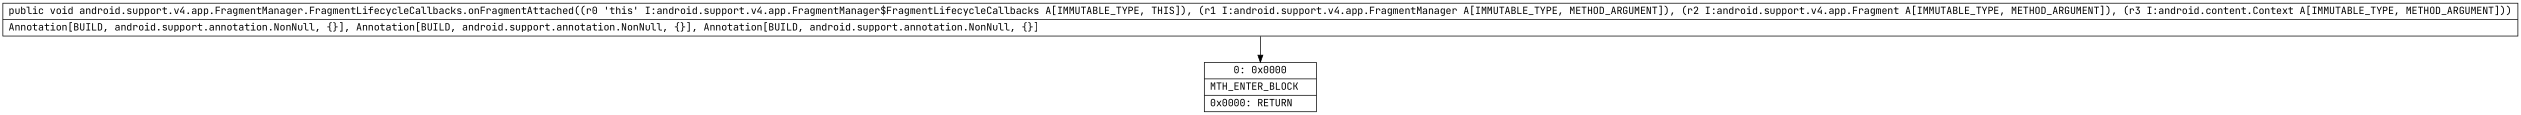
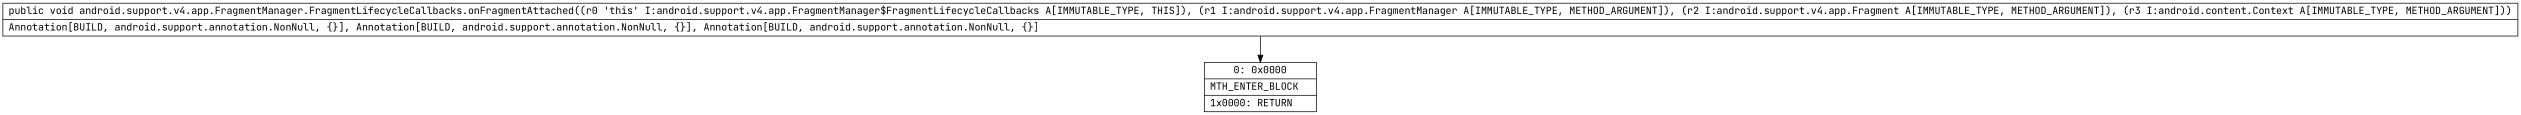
(1260, 103) -> (1260, 103)
